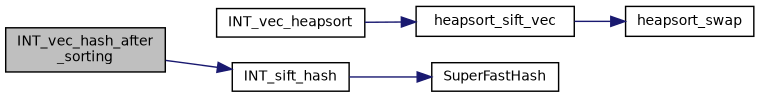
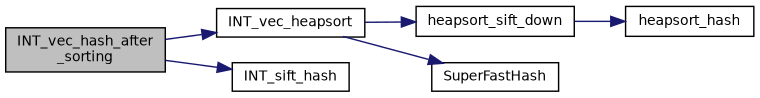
(495, 21) -> (495, 21)
(690, 21) -> (690, 21)
none -> (184, 37)
(383, 77) -> (386, 48)
